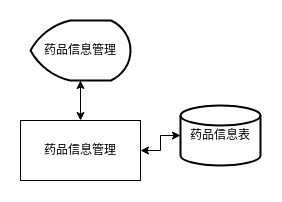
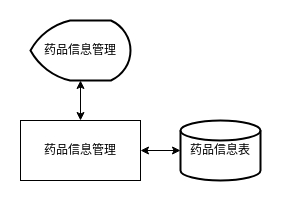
(221, 136) -> (221, 151)
